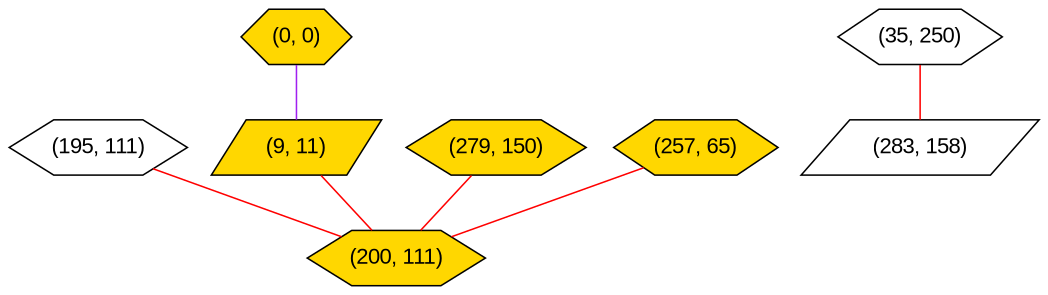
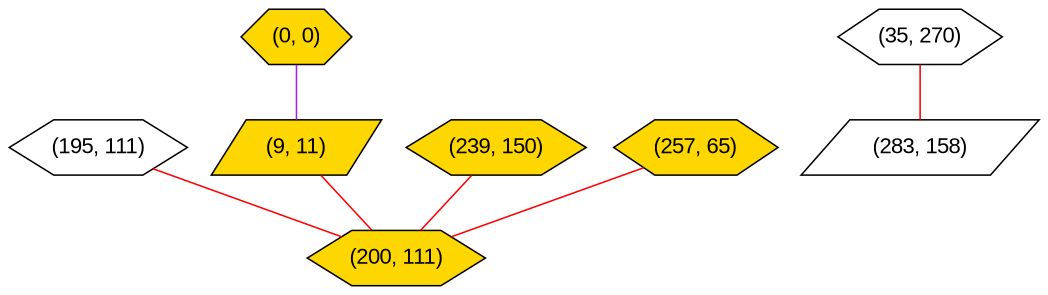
(920, 37) -> (920, 37)
(496, 147) -> (496, 147)
